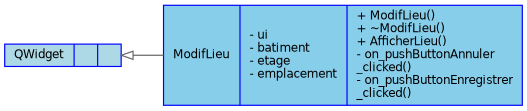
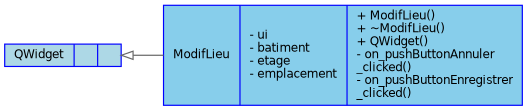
(402, 42) -> (392, 42)
